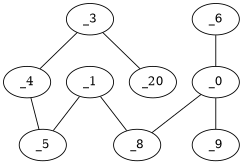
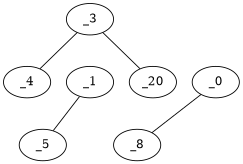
(216, 19) -> none
(35, 114) -> none
(114, 114) -> none
(216, 145) -> none
